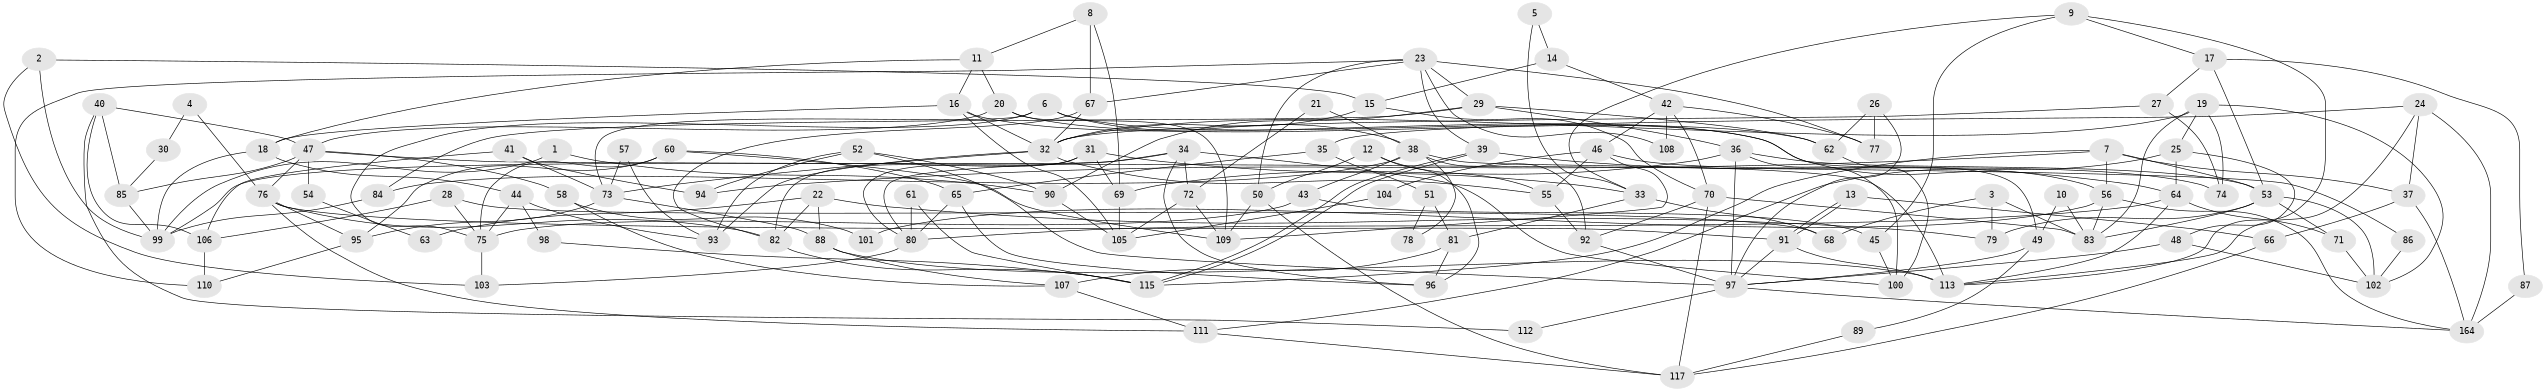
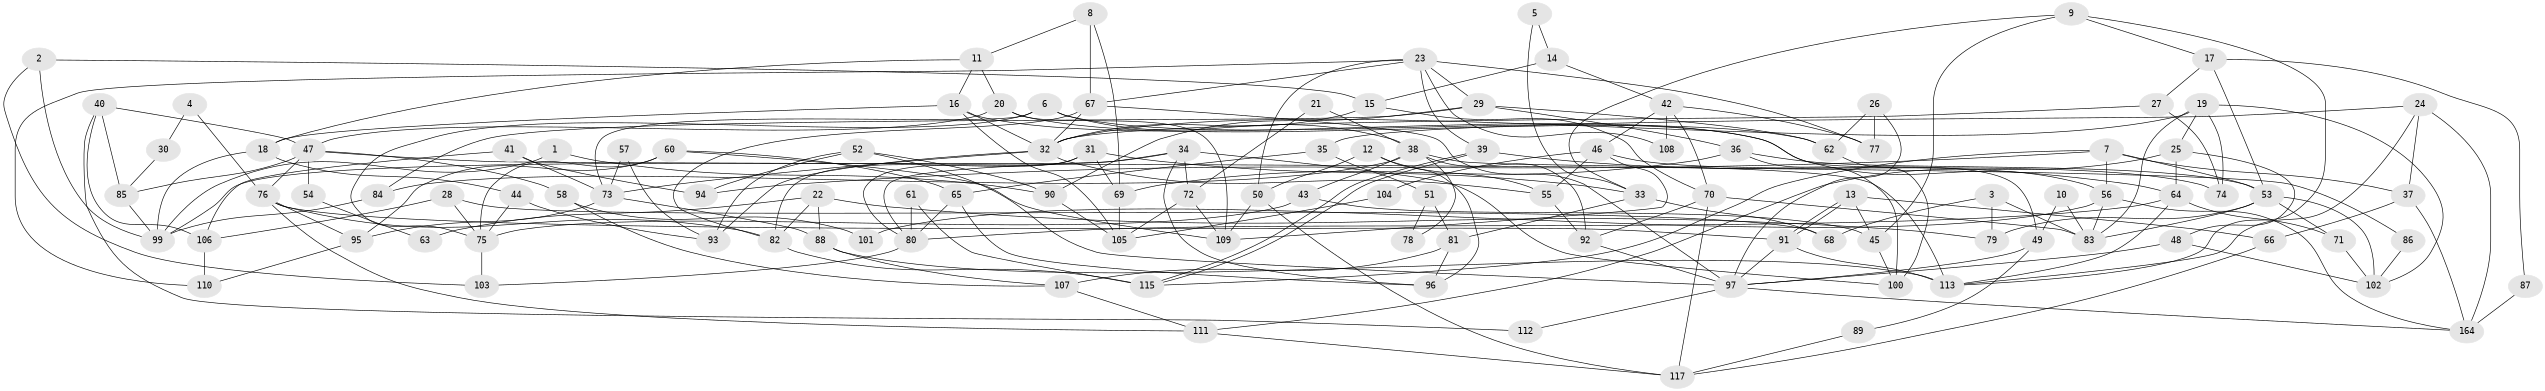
none -> (1862, 218)
(1733, 232) -> (1434, 138)
(544, 241) -> none
